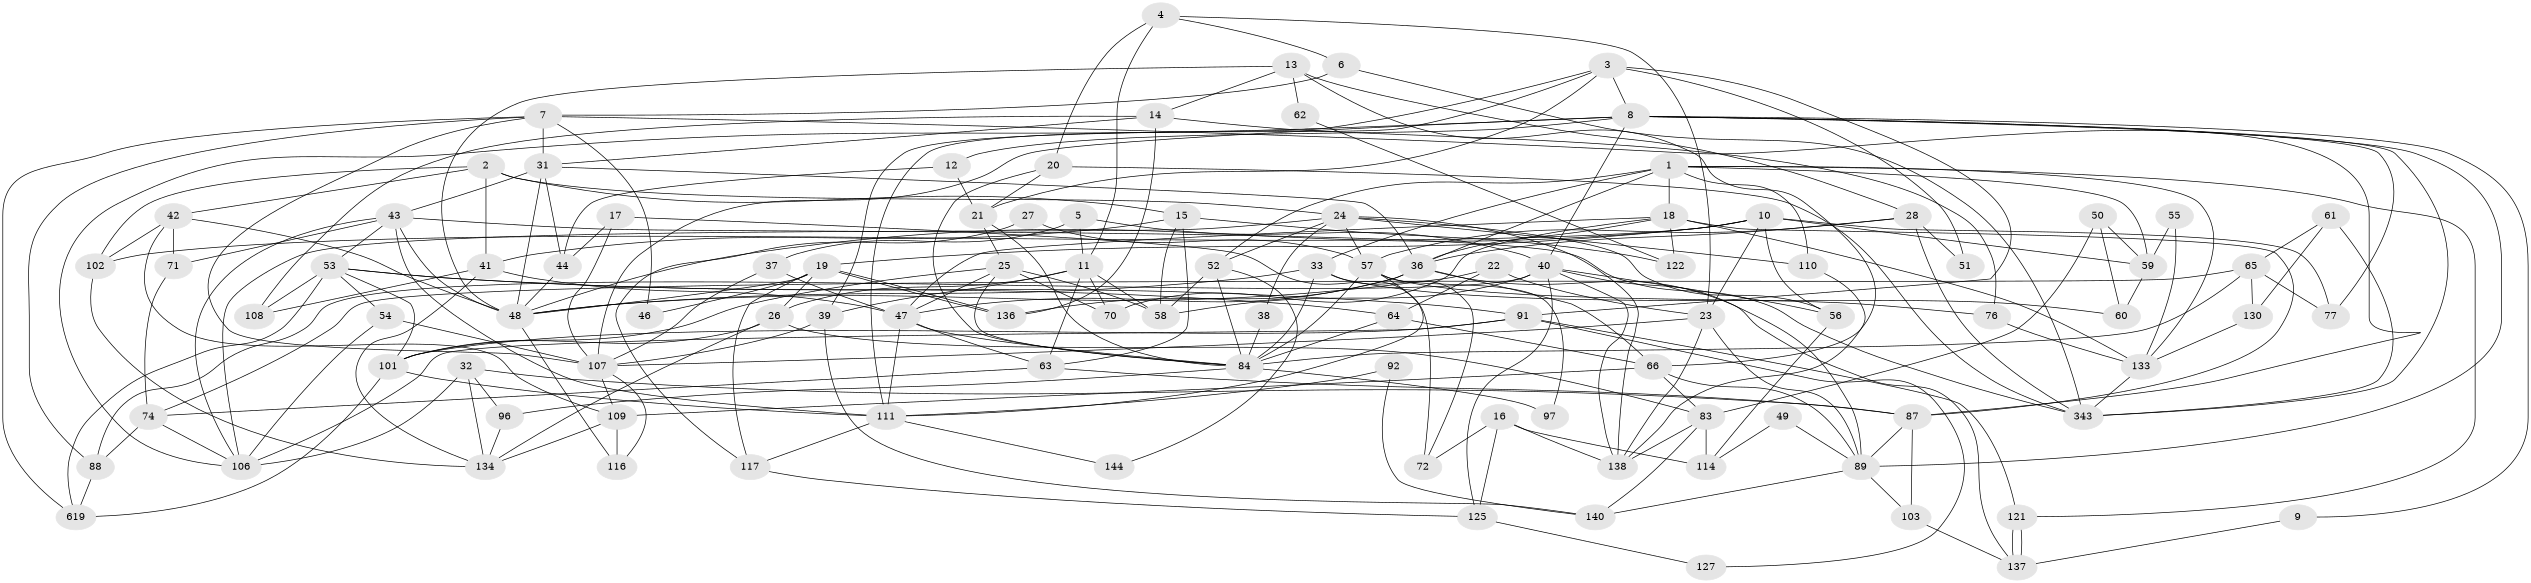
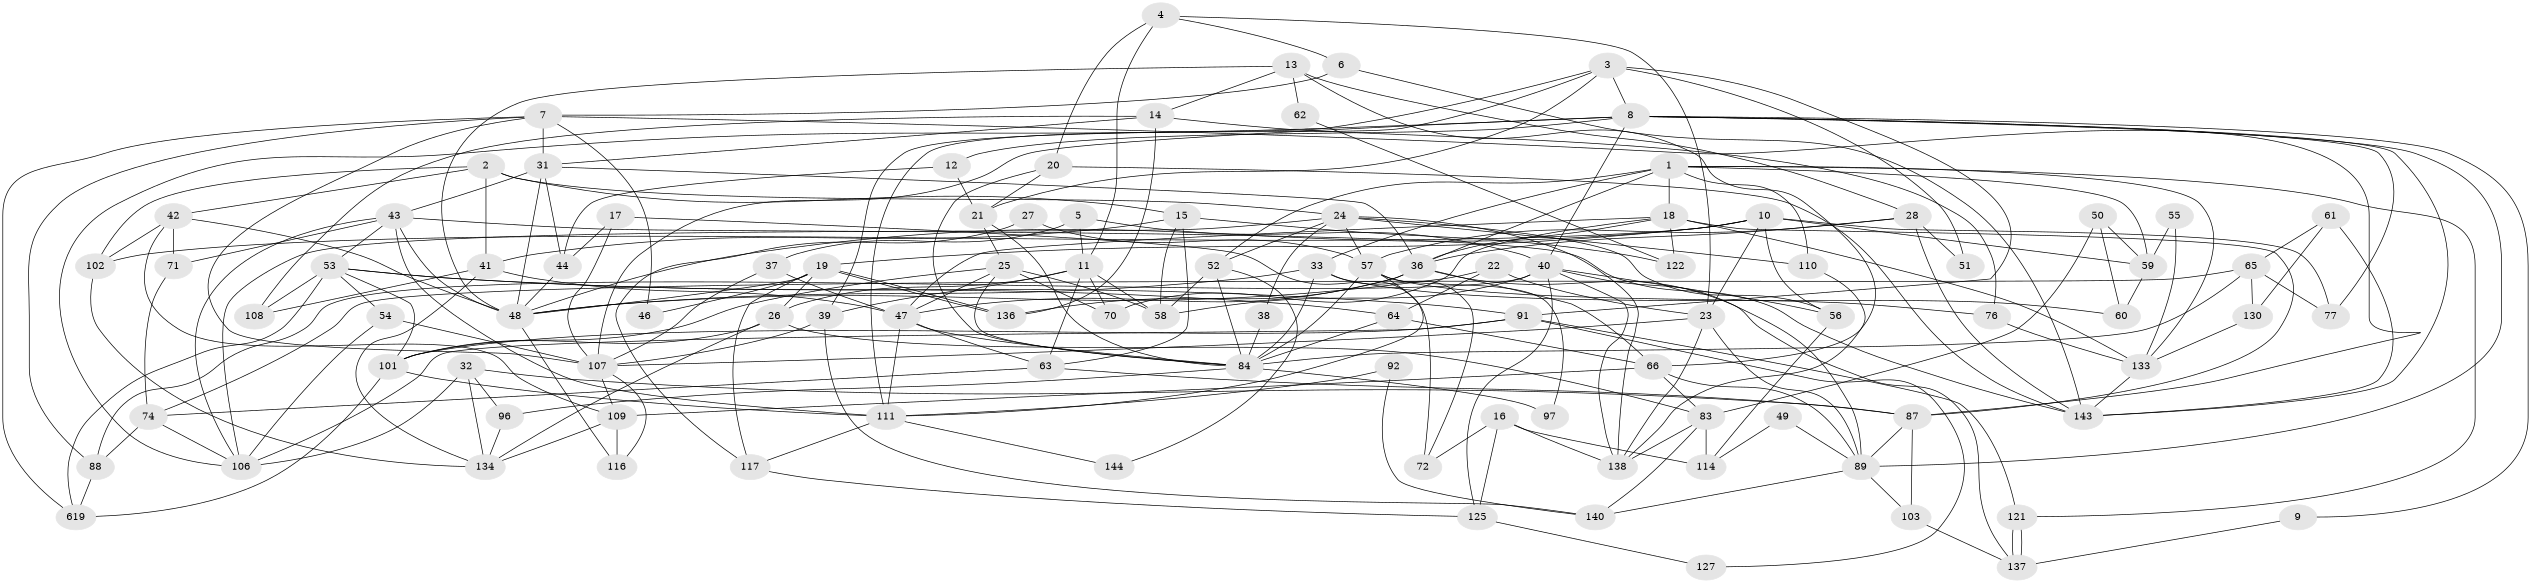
(2083, 417) -> (2083, 417)
